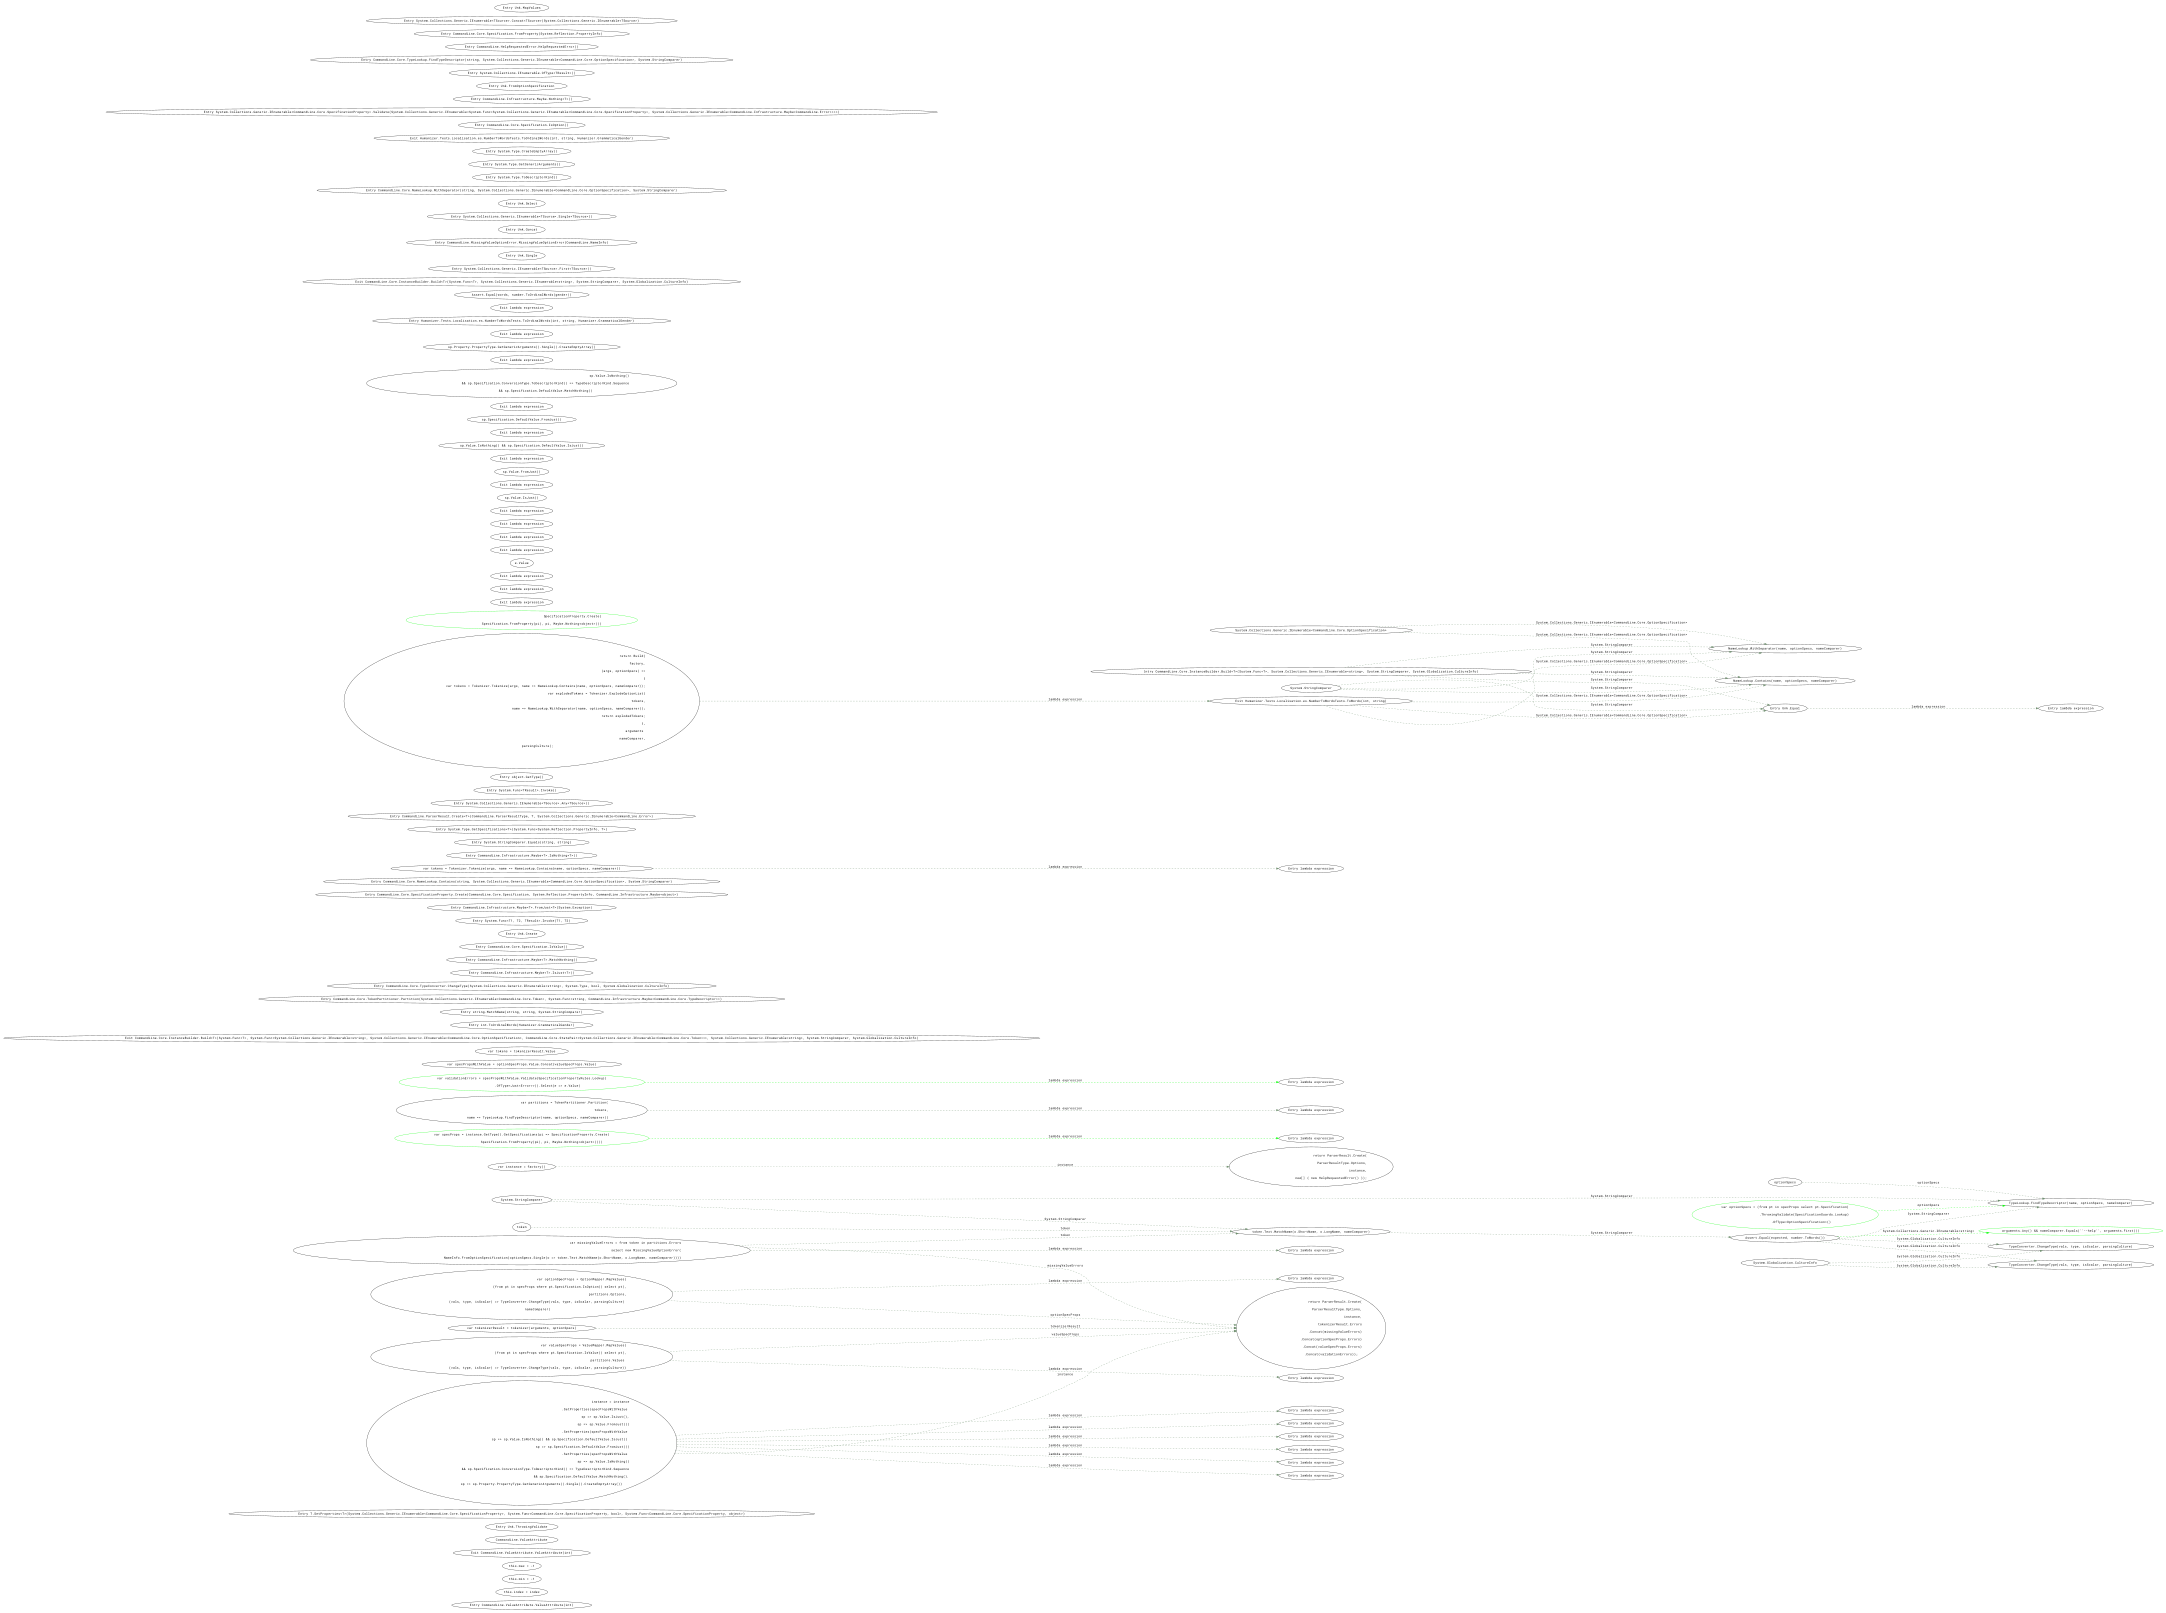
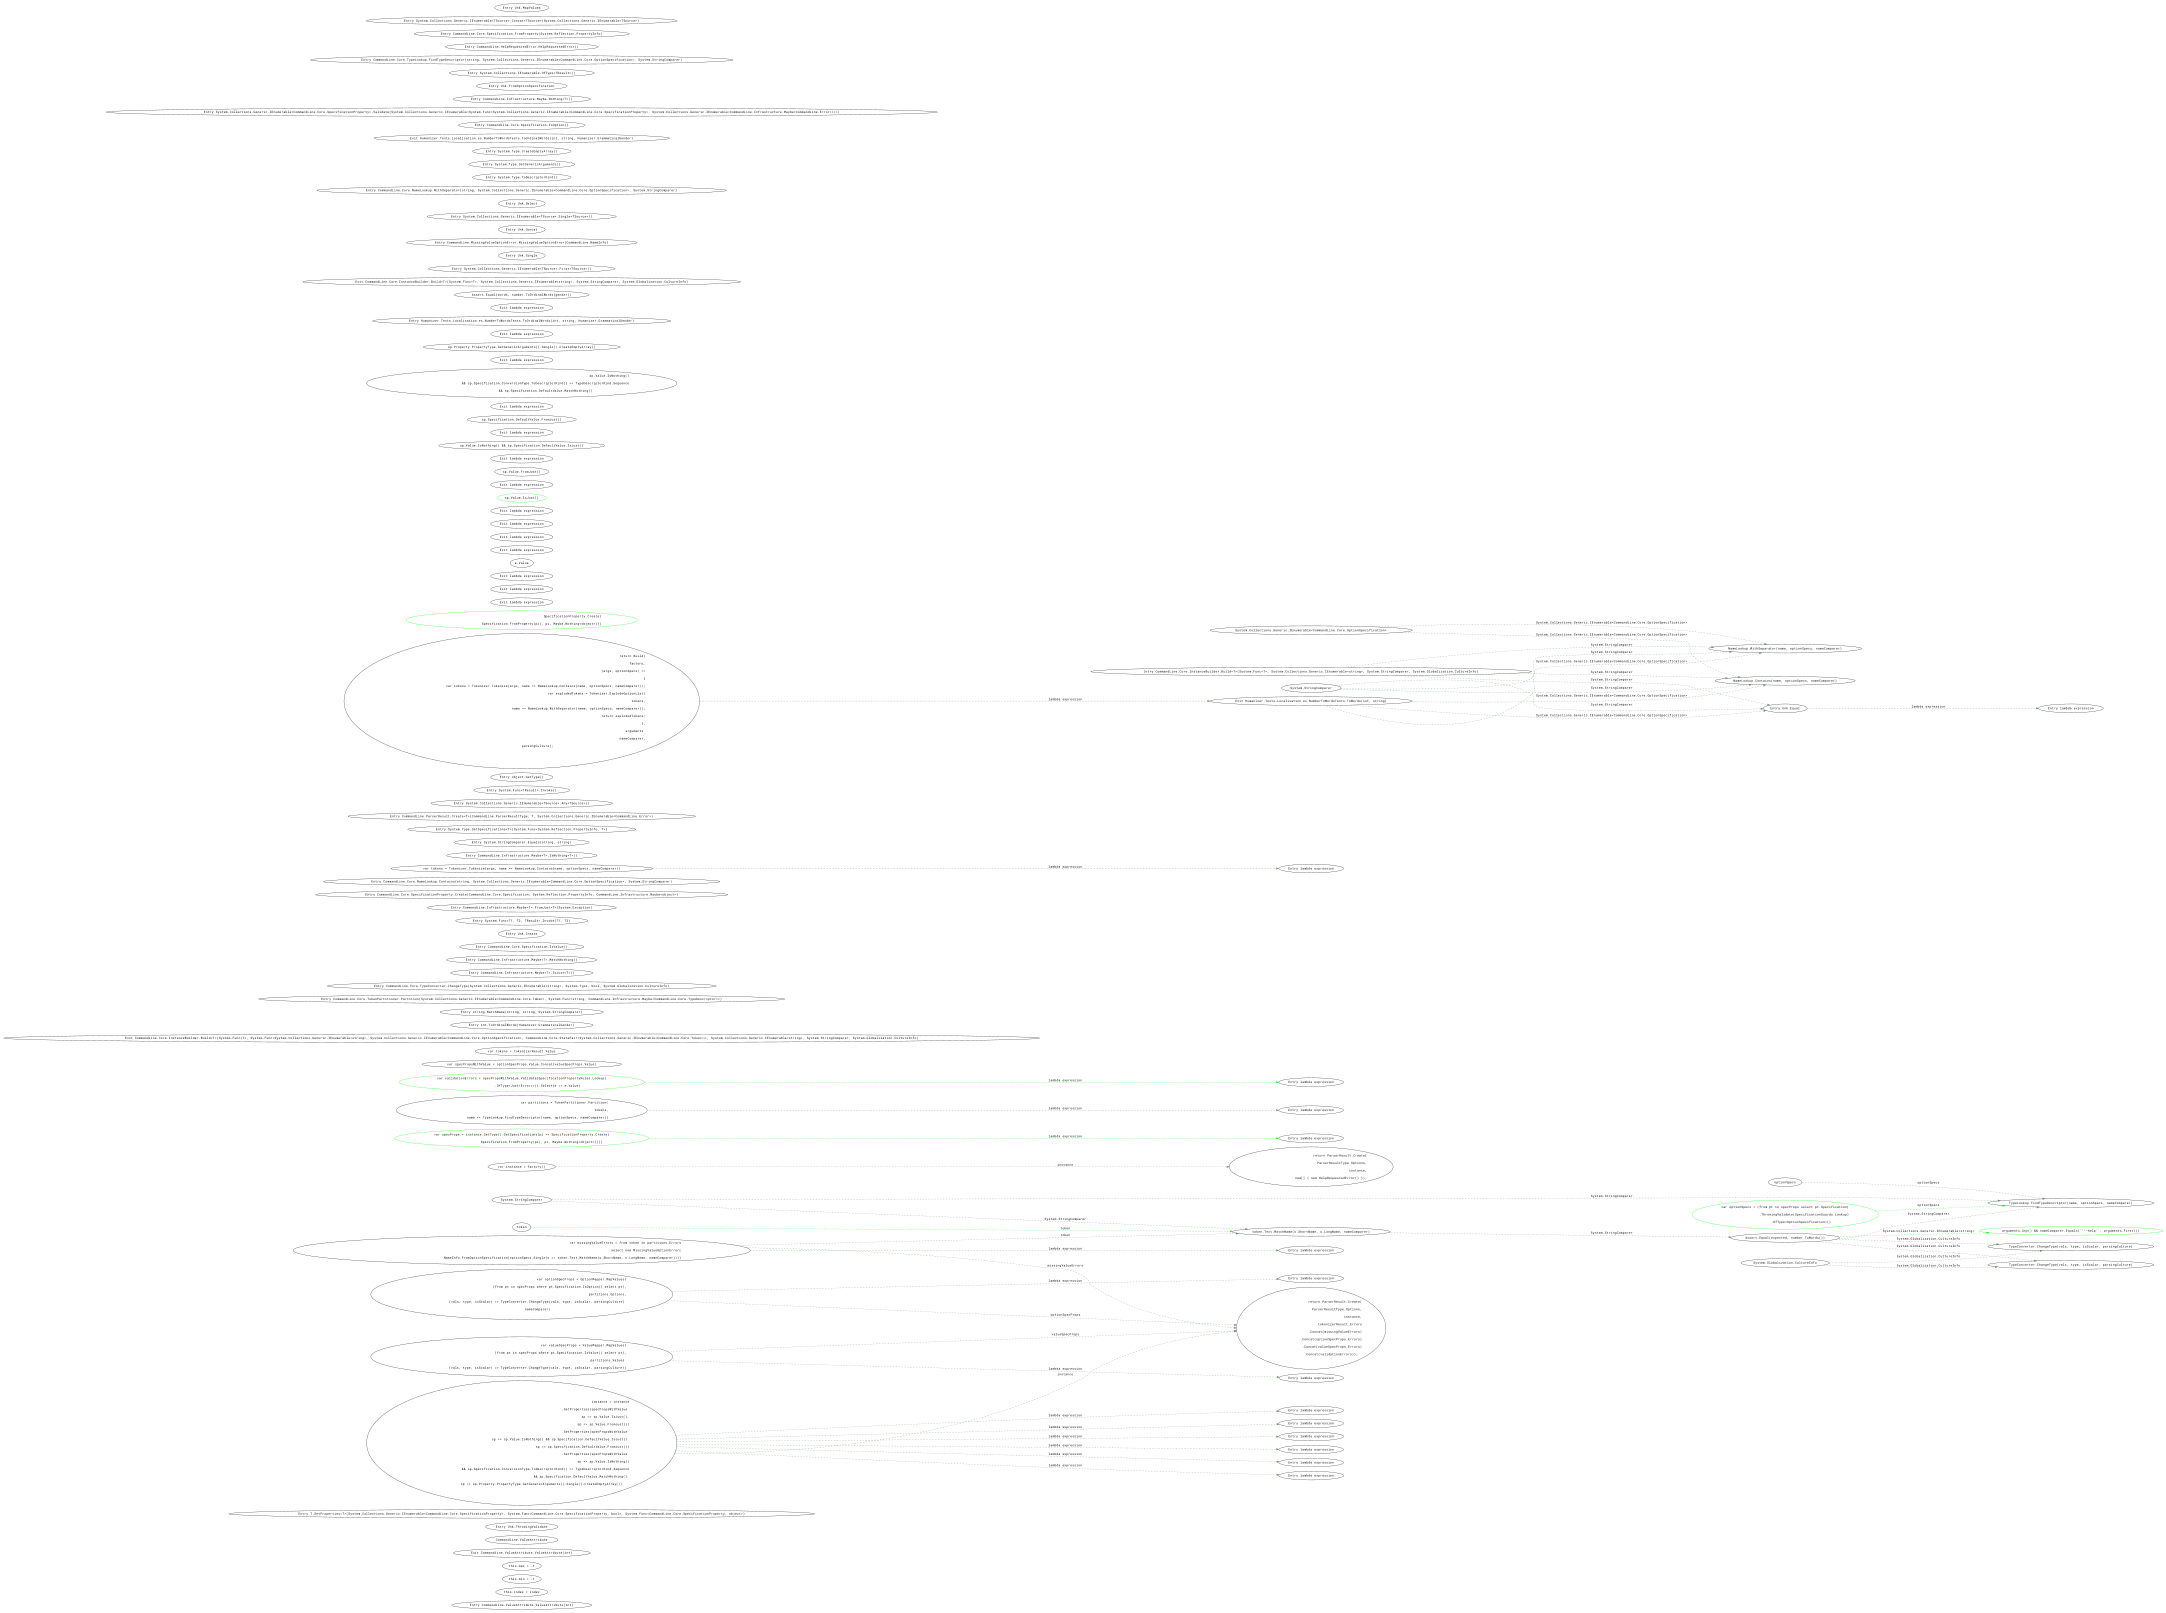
(522, 498) -> (522, 498)
(881, 1229) -> (881, 1229)
(522, 1328) -> none
